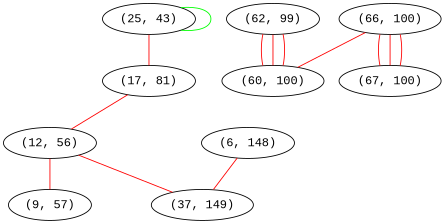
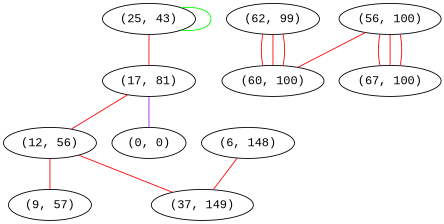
(390, 19) -> (390, 19)
none -> (149, 143)
